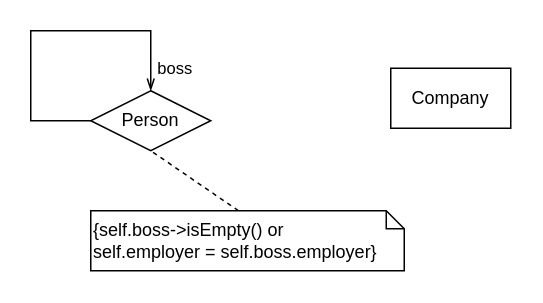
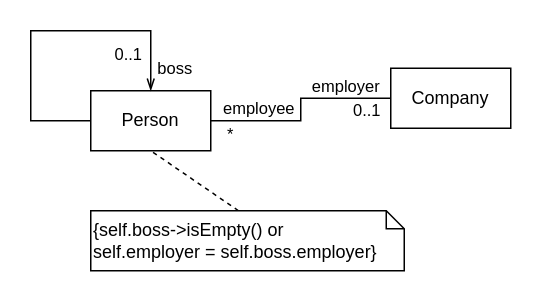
none -> (301, 110)
(151, 121) -> (151, 121)
